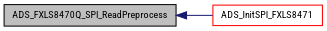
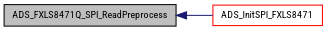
(90, 15) -> (90, 15)
